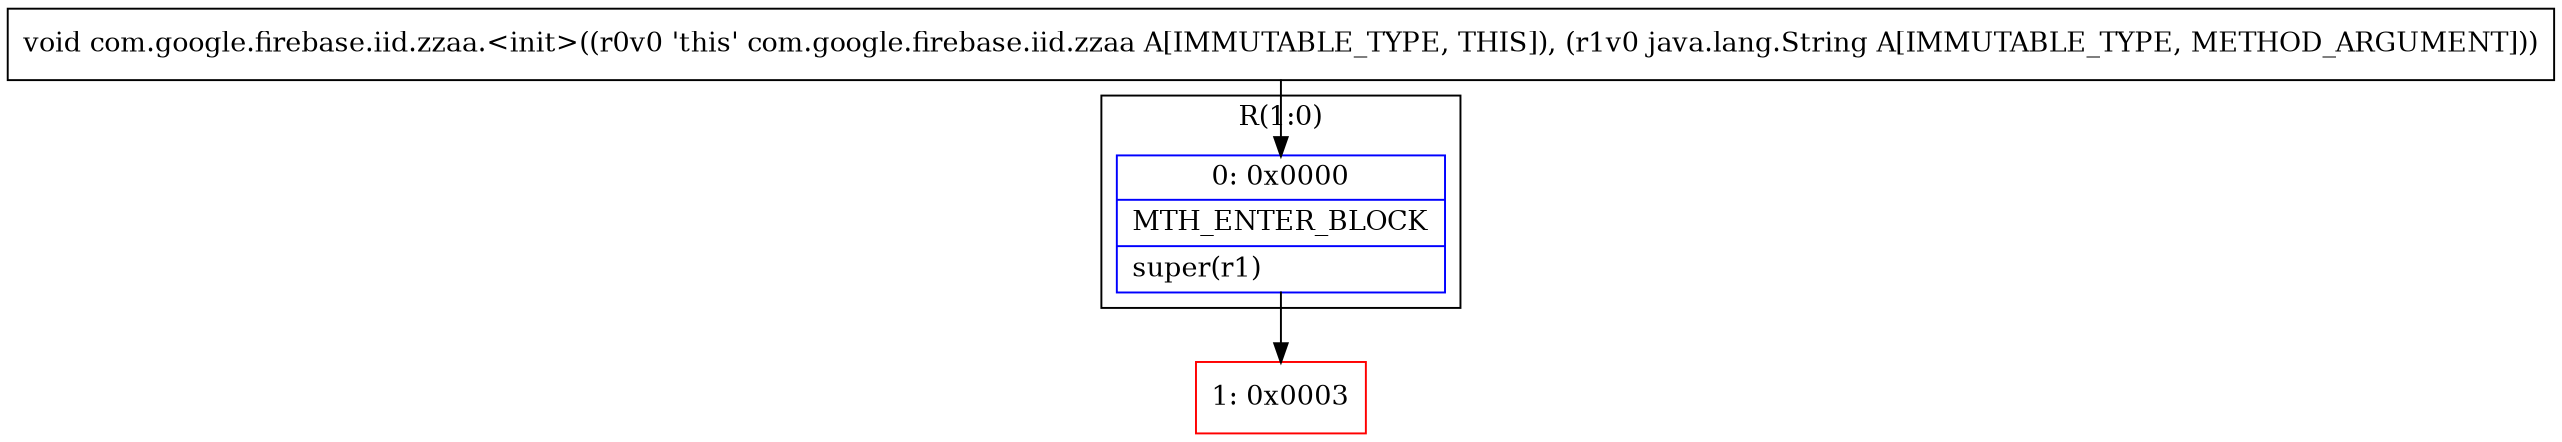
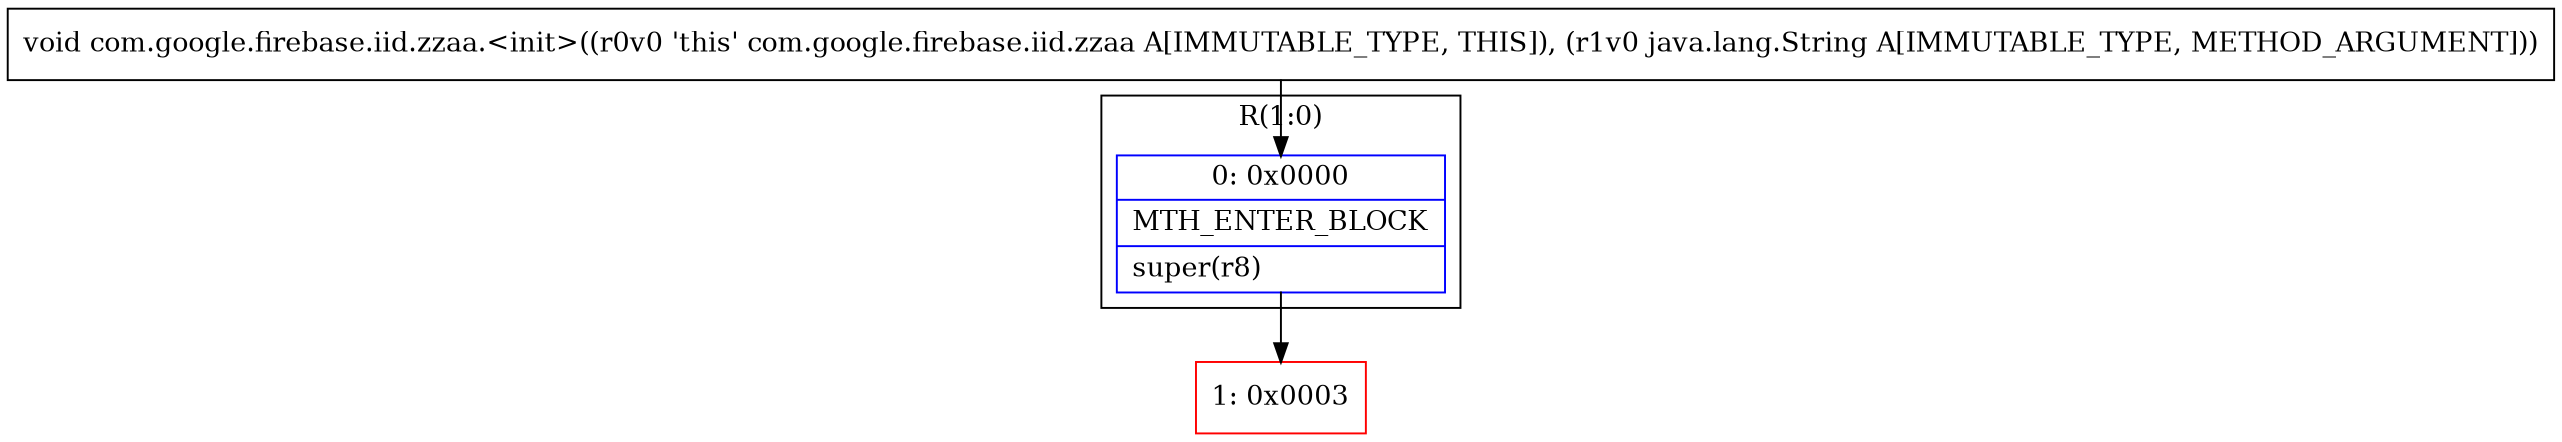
(1197, 268) -> (1197, 268)
